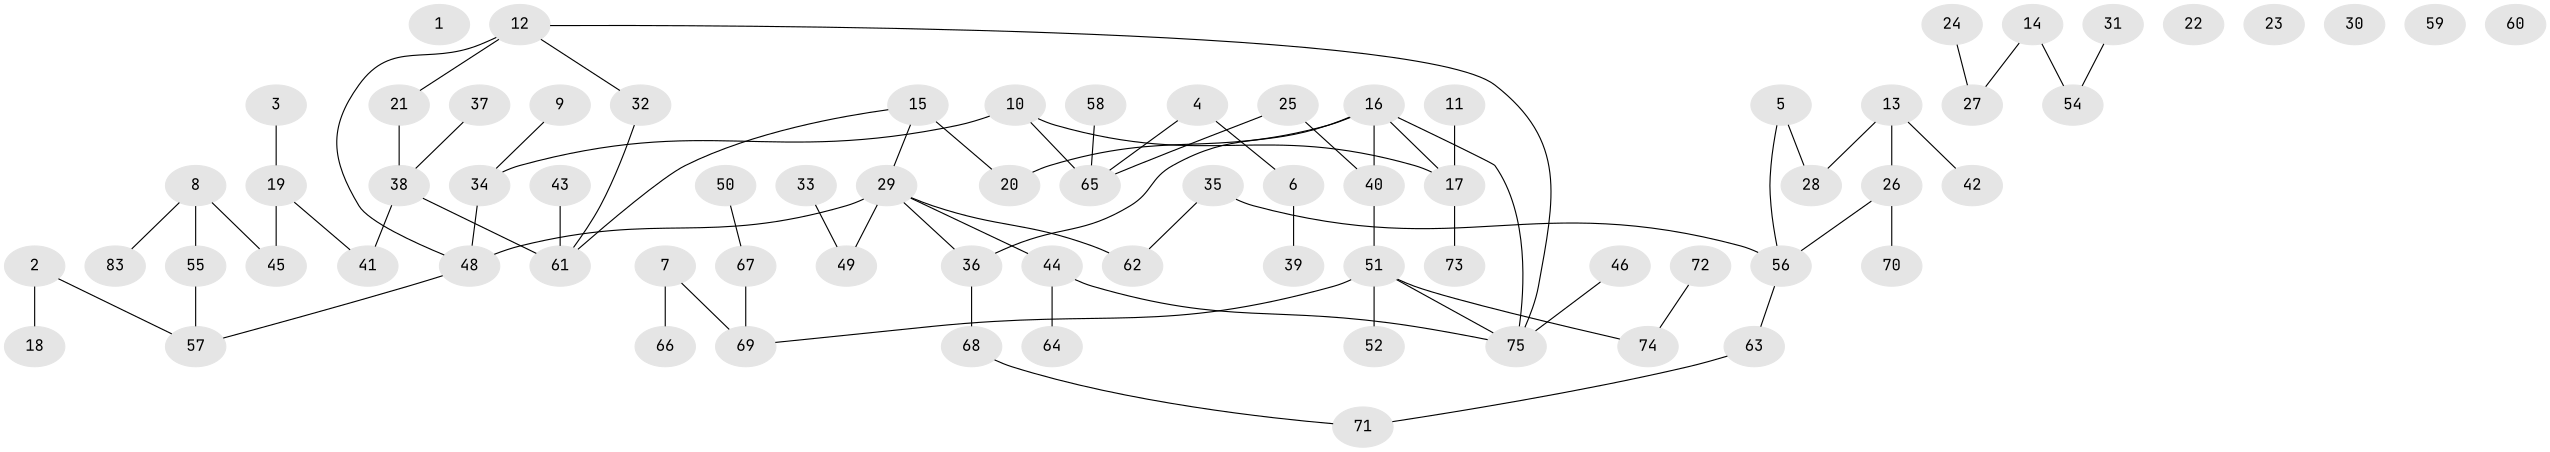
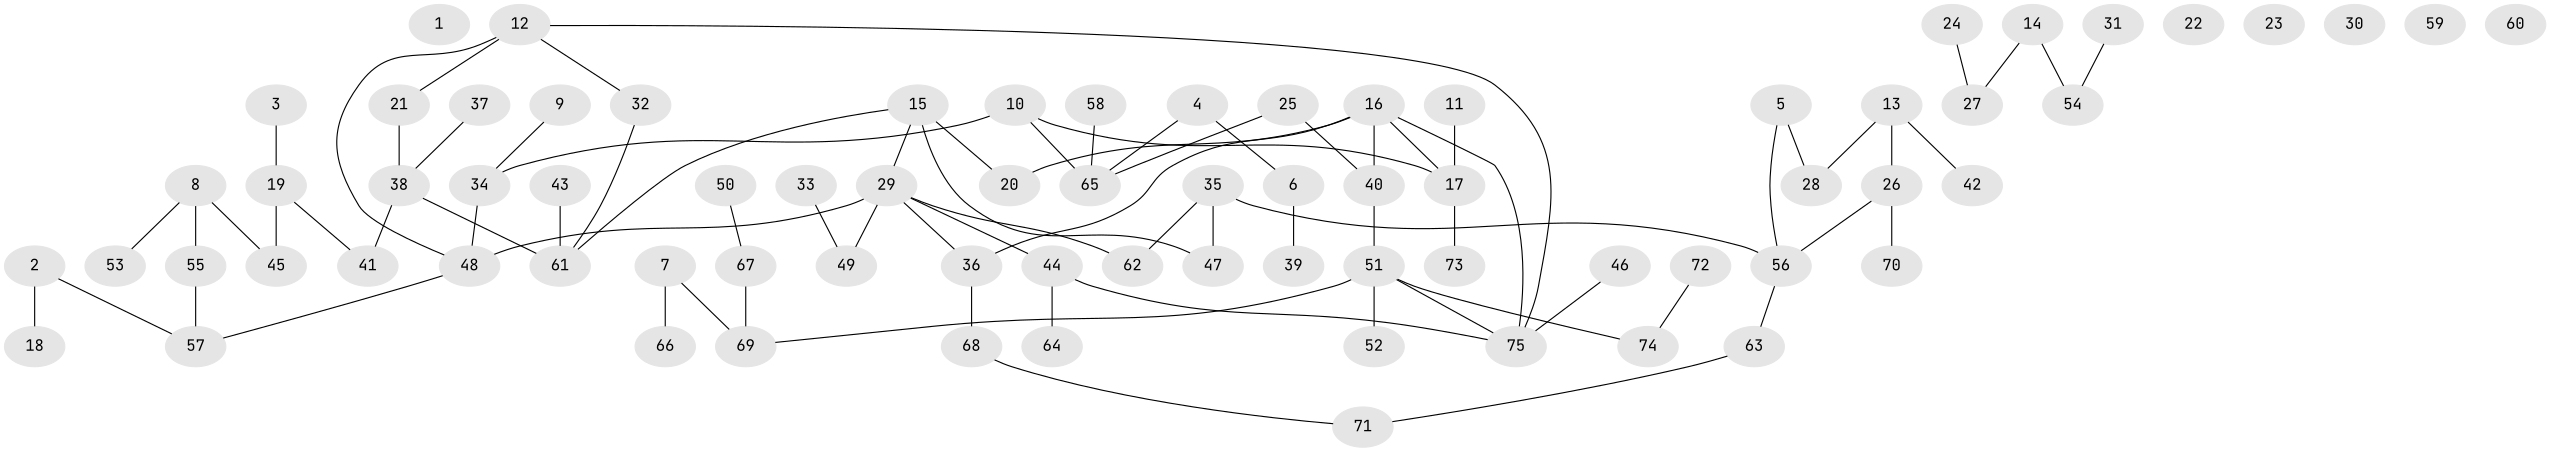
(115, 266) -> (115, 266)
none -> (1213, 266)
